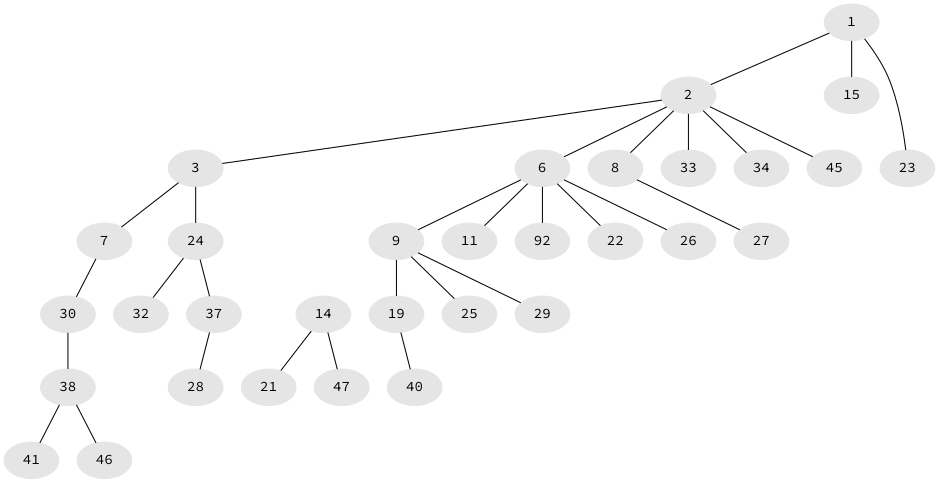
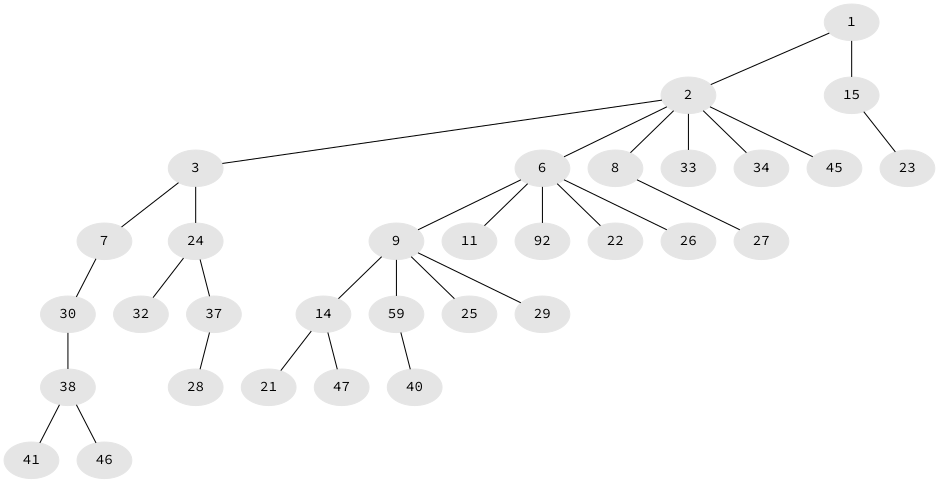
(893, 91) -> (880, 132)
none -> (360, 278)
(396, 314) -> (396, 314)
